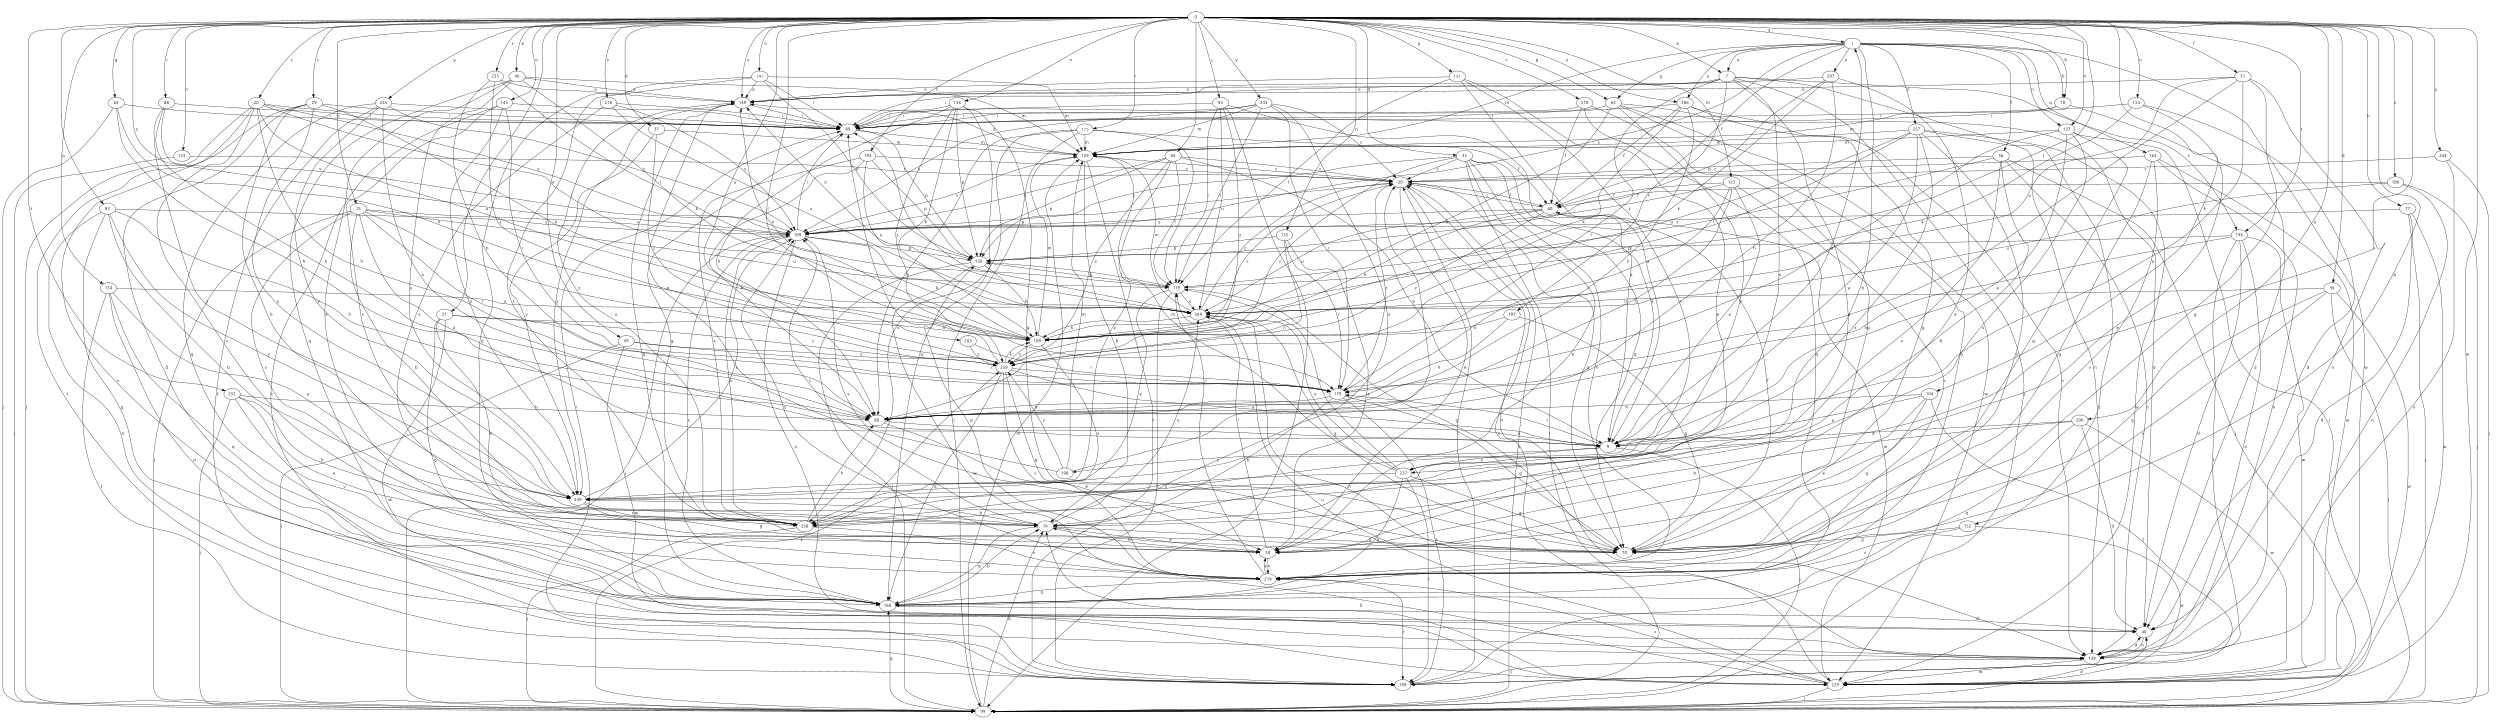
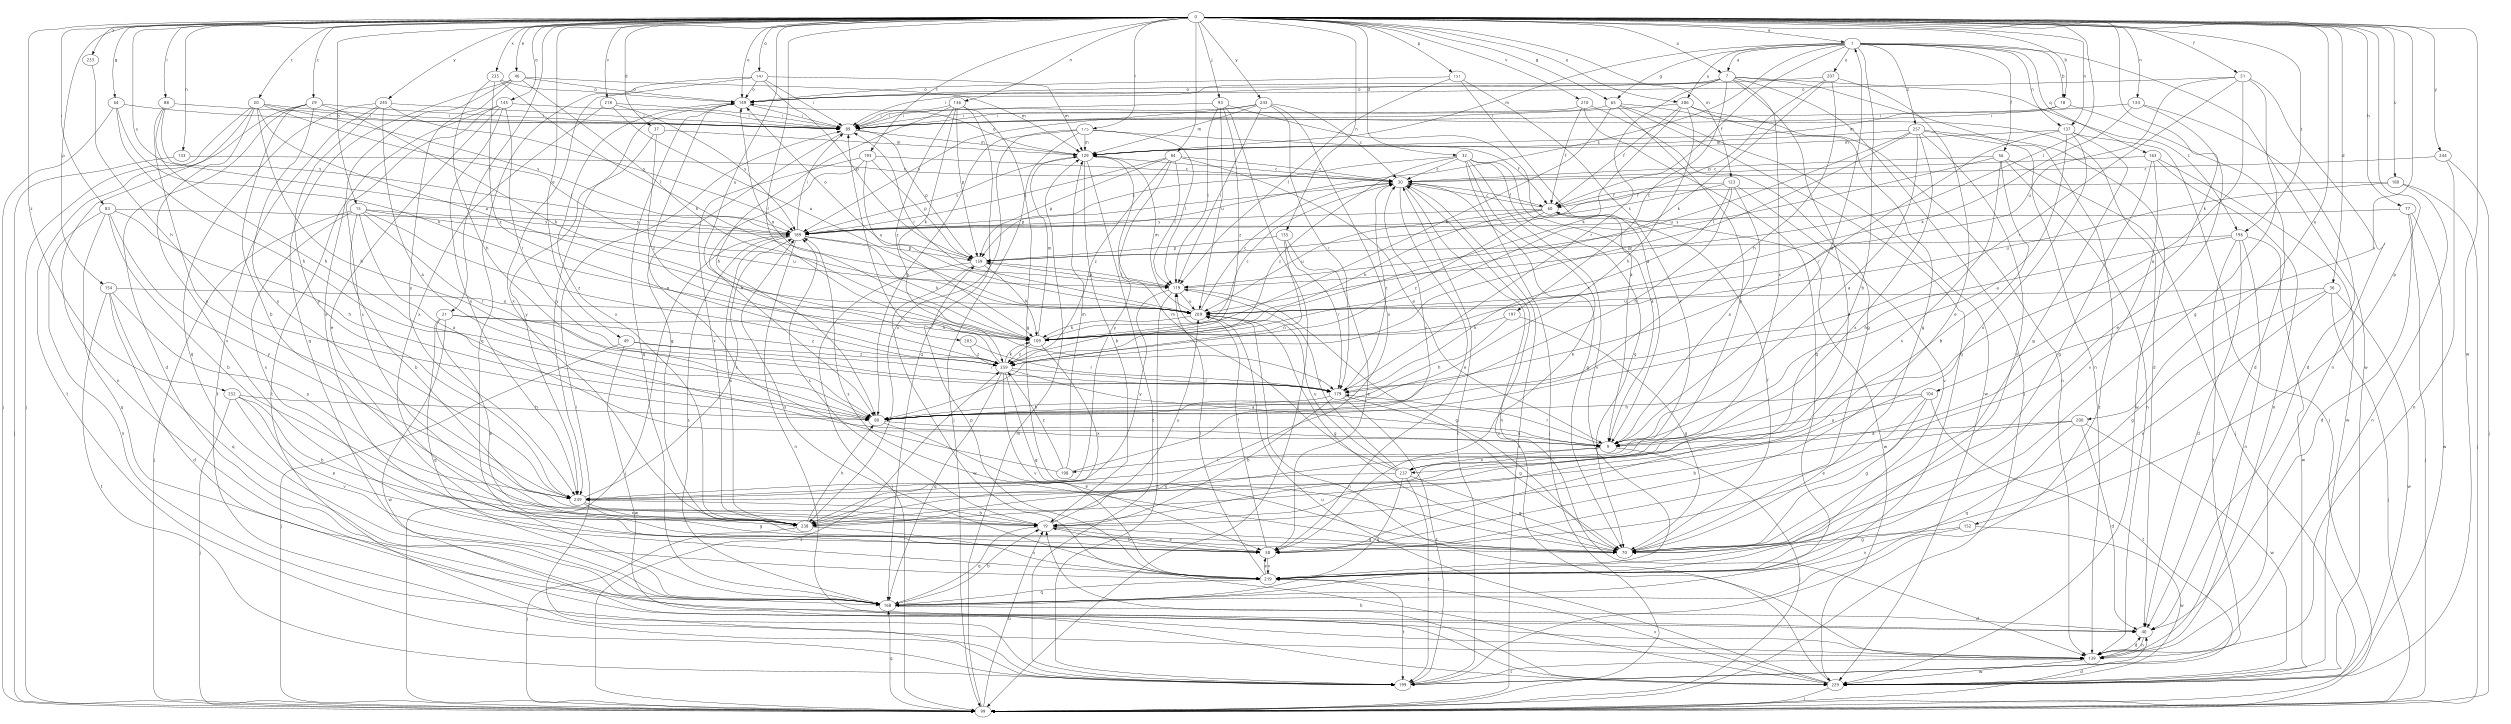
none -> (91, 60)
(1725, 378) -> (580, 516)
